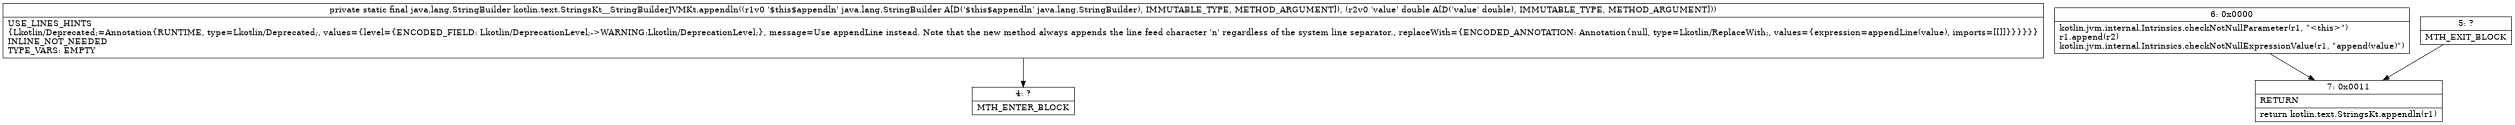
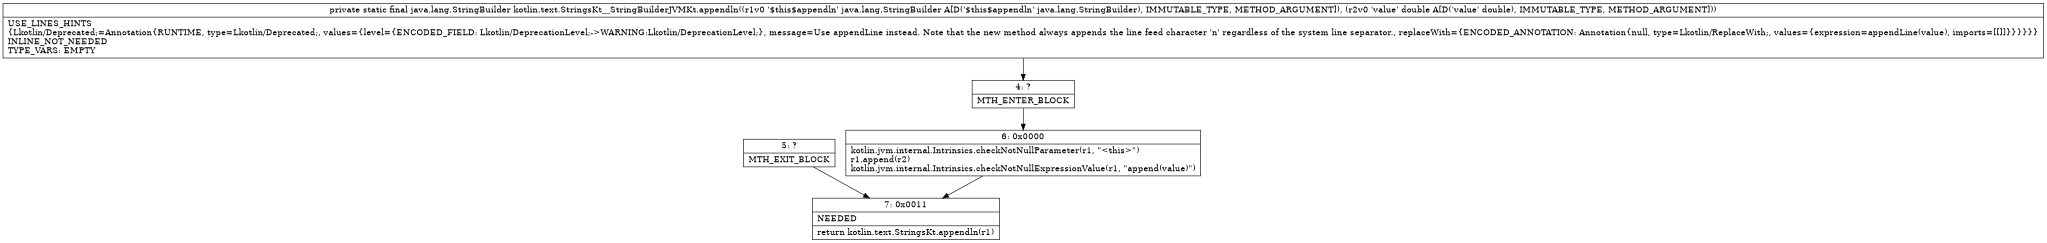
(2280, 101) -> (837, 219)
none -> (1023, 116)
